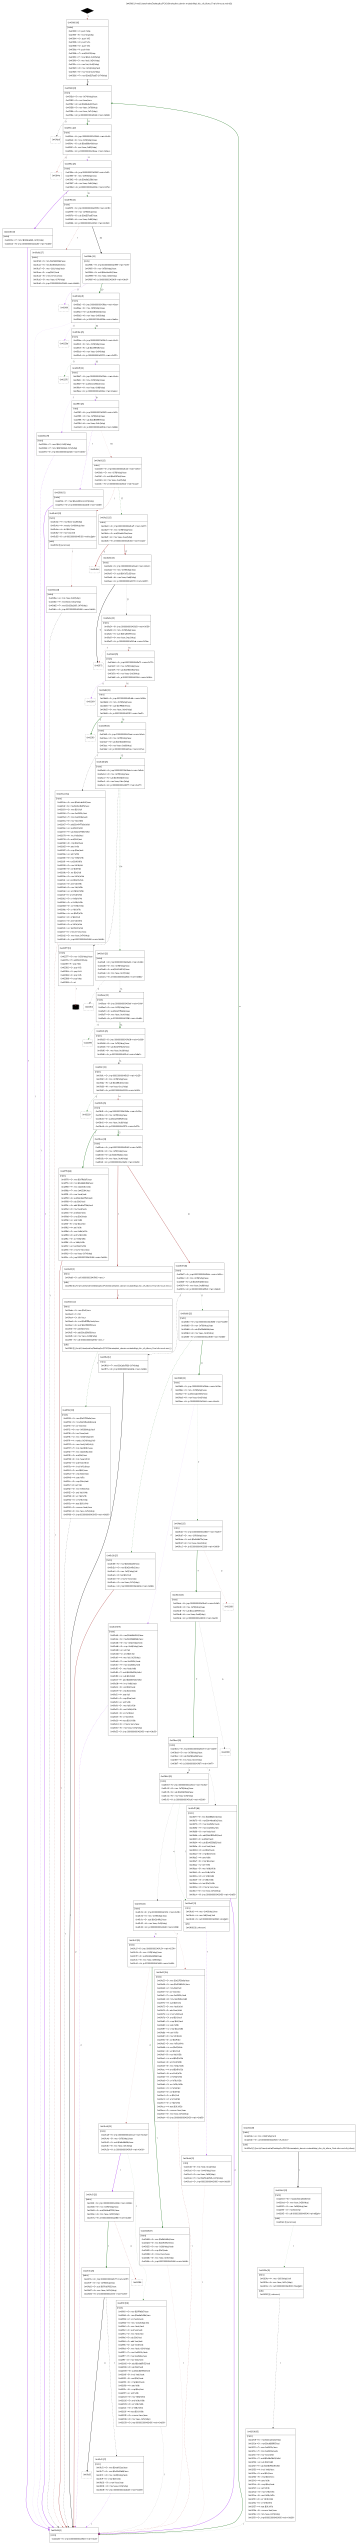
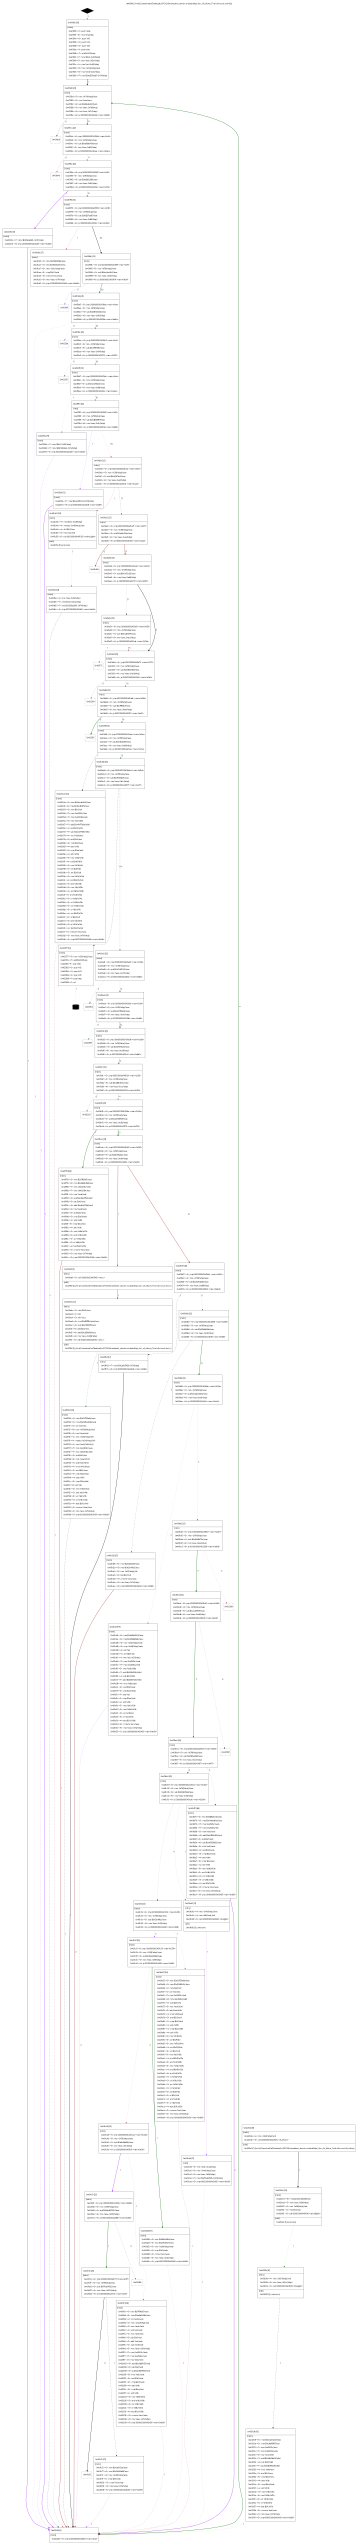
(98, 621) -> (152, 616)
